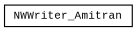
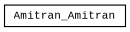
(68, 16) -> (65, 16)
